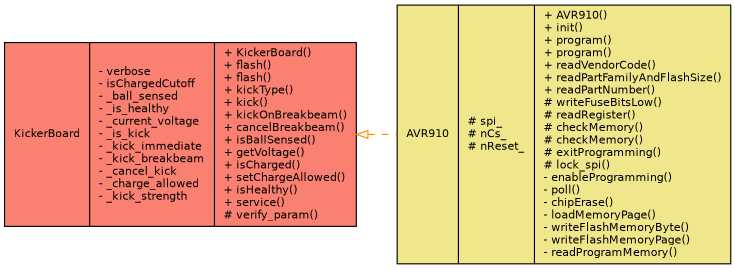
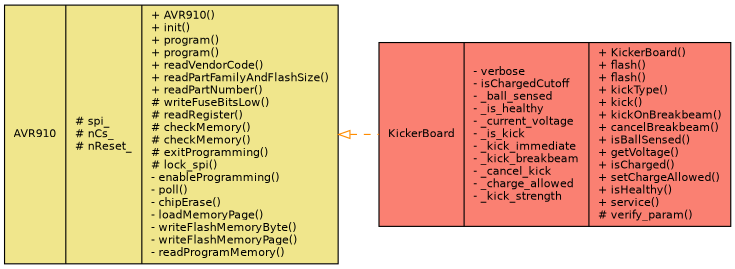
(383, 134) -> (365, 134)
